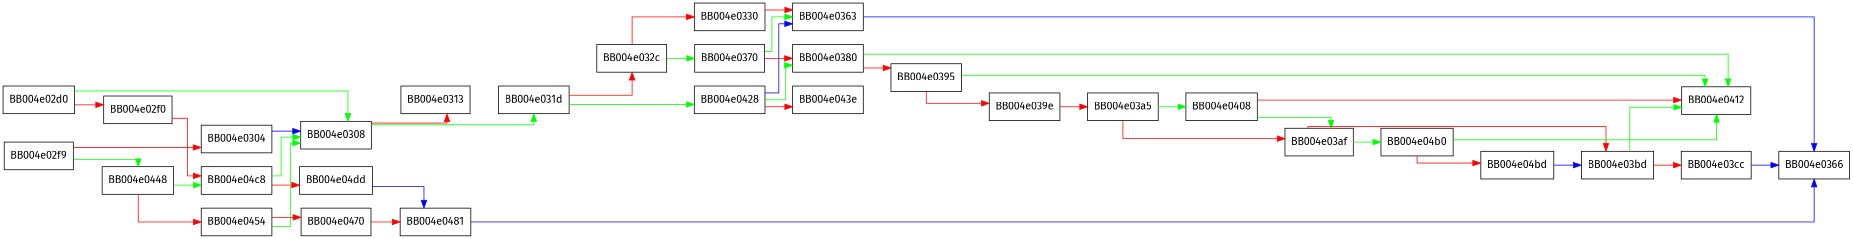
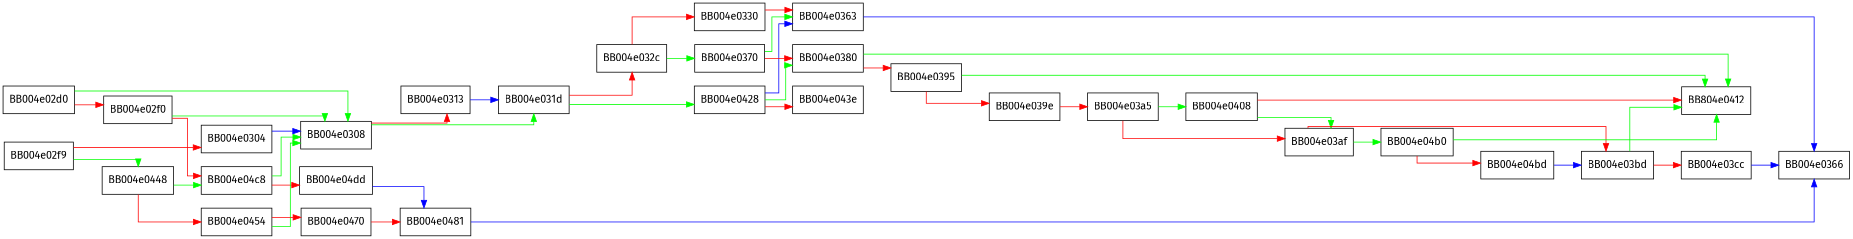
none -> (480, 100)
(1716, 101) -> (1716, 101)
none -> (249, 116)
